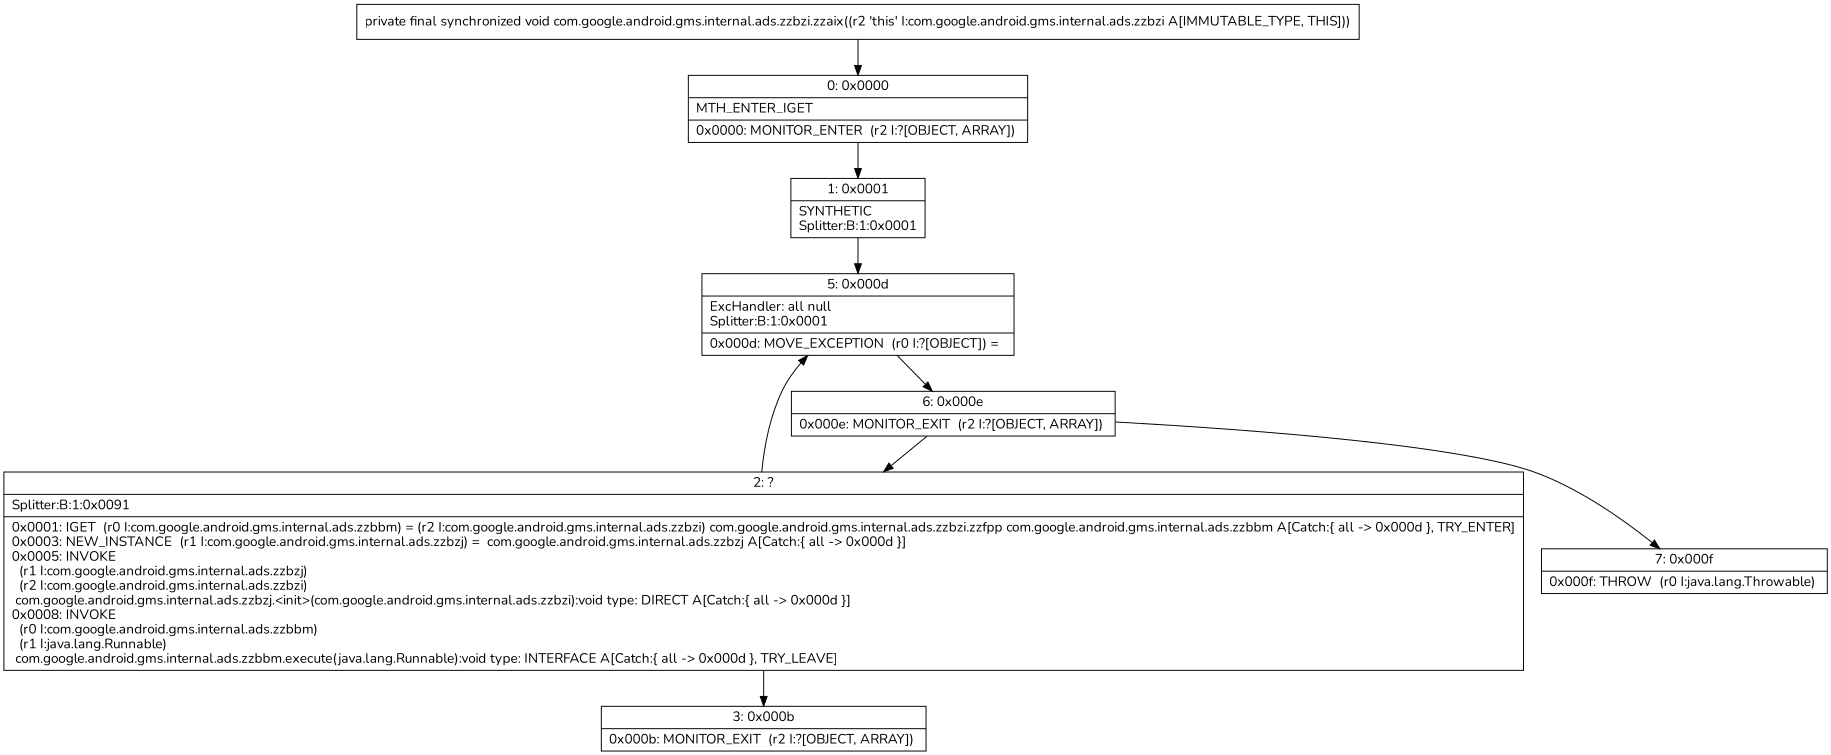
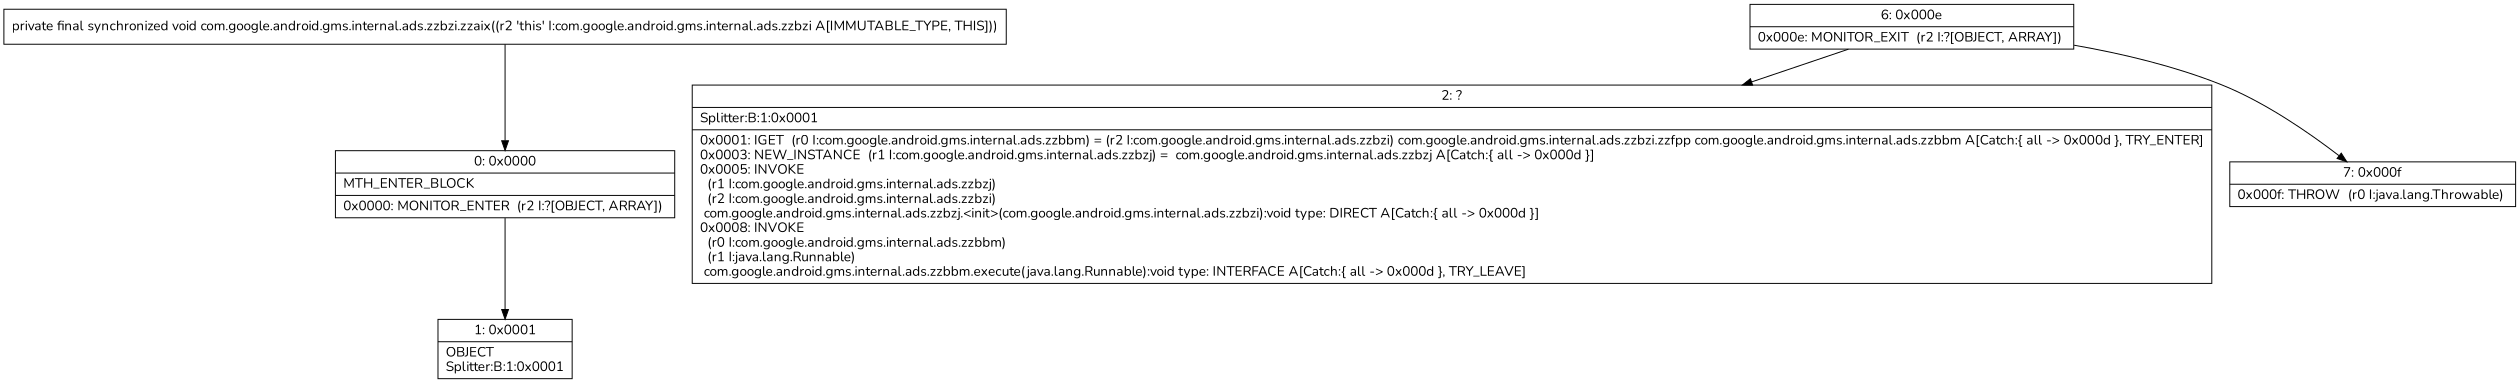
(755, 108) -> (409, 184)
(836, 211) -> (470, 352)
(858, 315) -> none
(71, 505) -> (759, 118)
(764, 729) -> none
